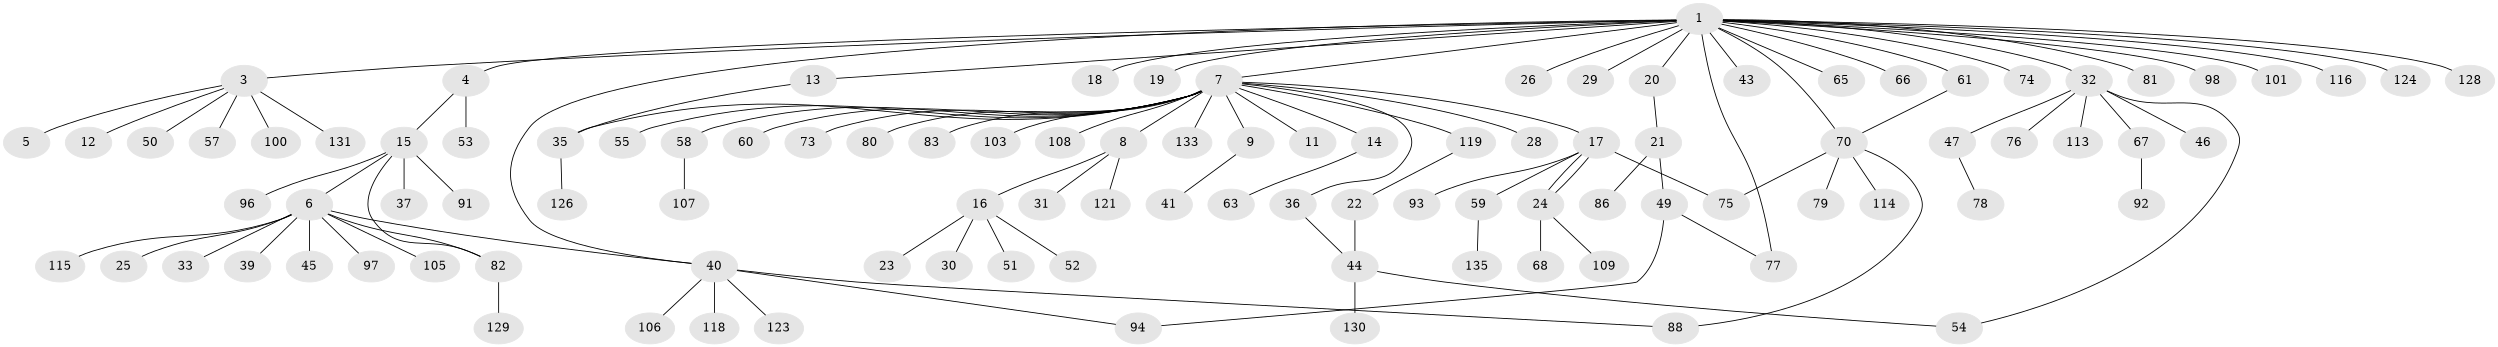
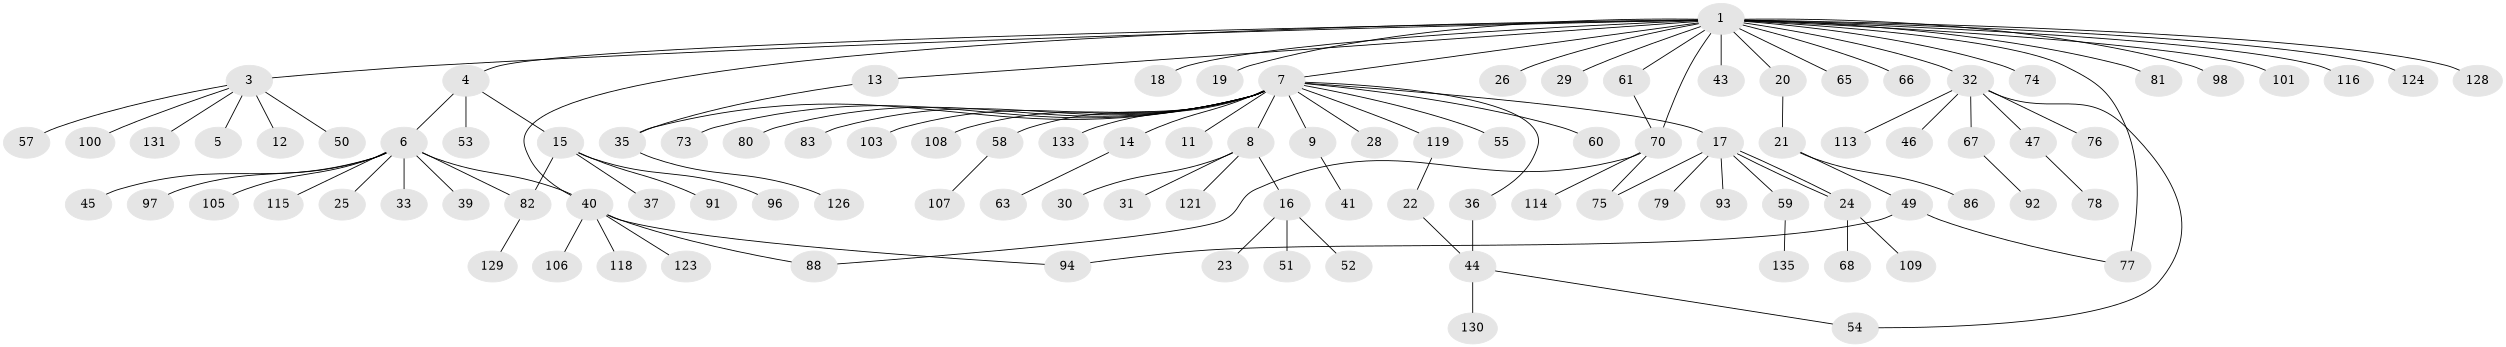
(357, 174) -> (435, 112)
(1833, 174) -> (1691, 174)
(965, 236) -> (1158, 174)
